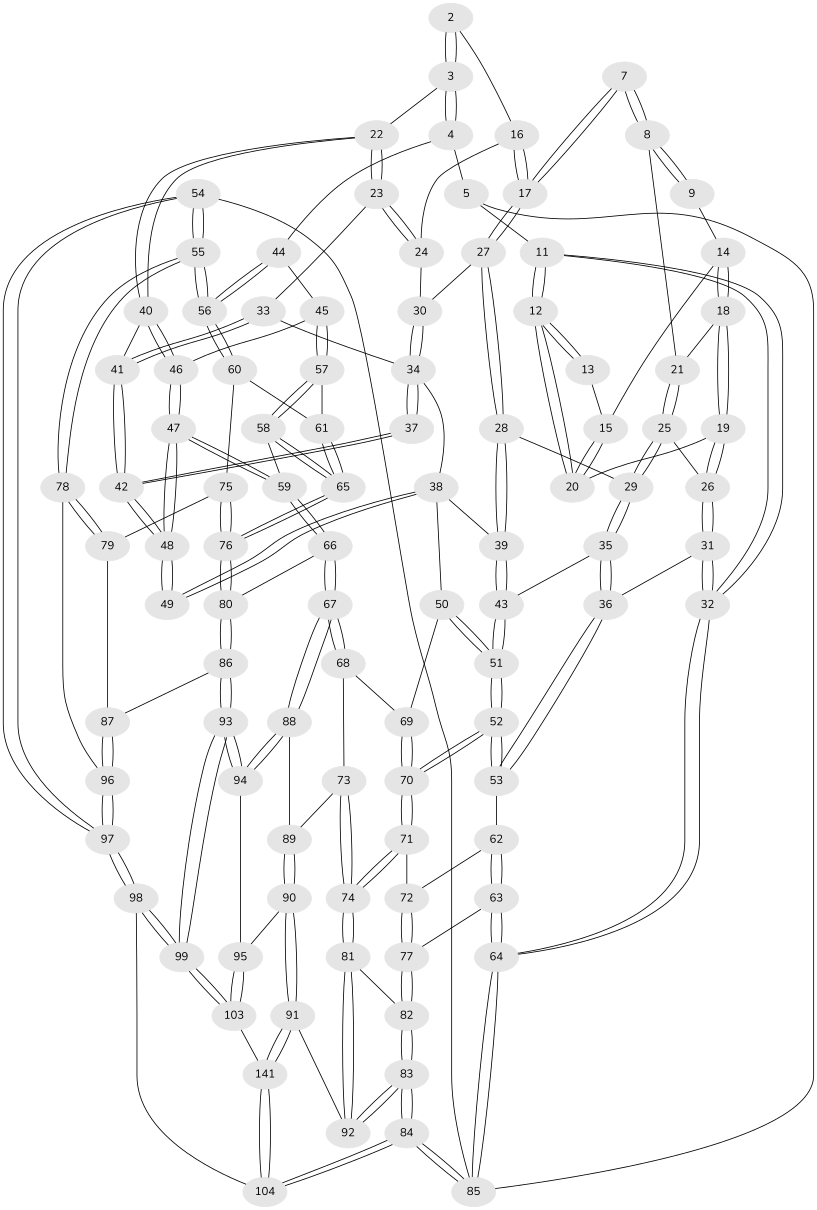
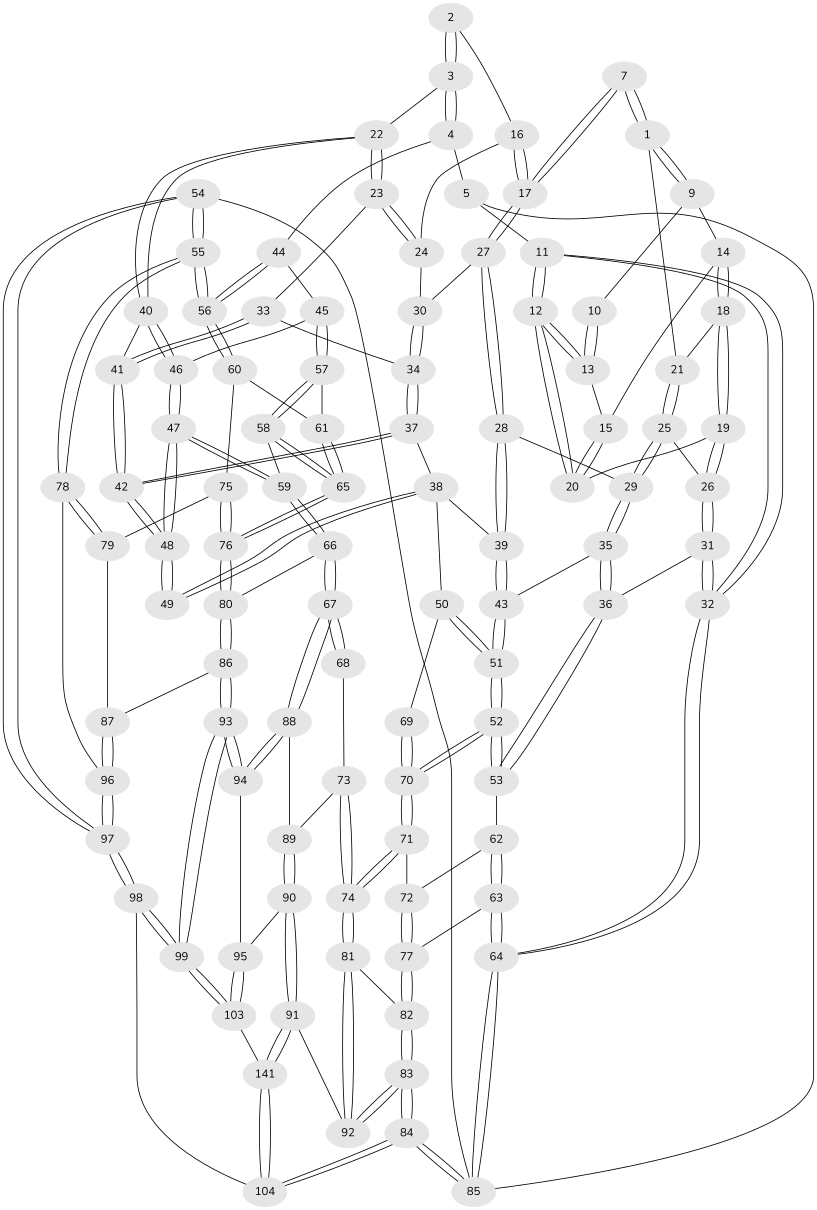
(647, 135) -> (647, 135)
none -> (594, 311)
(443, 426) -> (424, 458)
(375, 693) -> none
